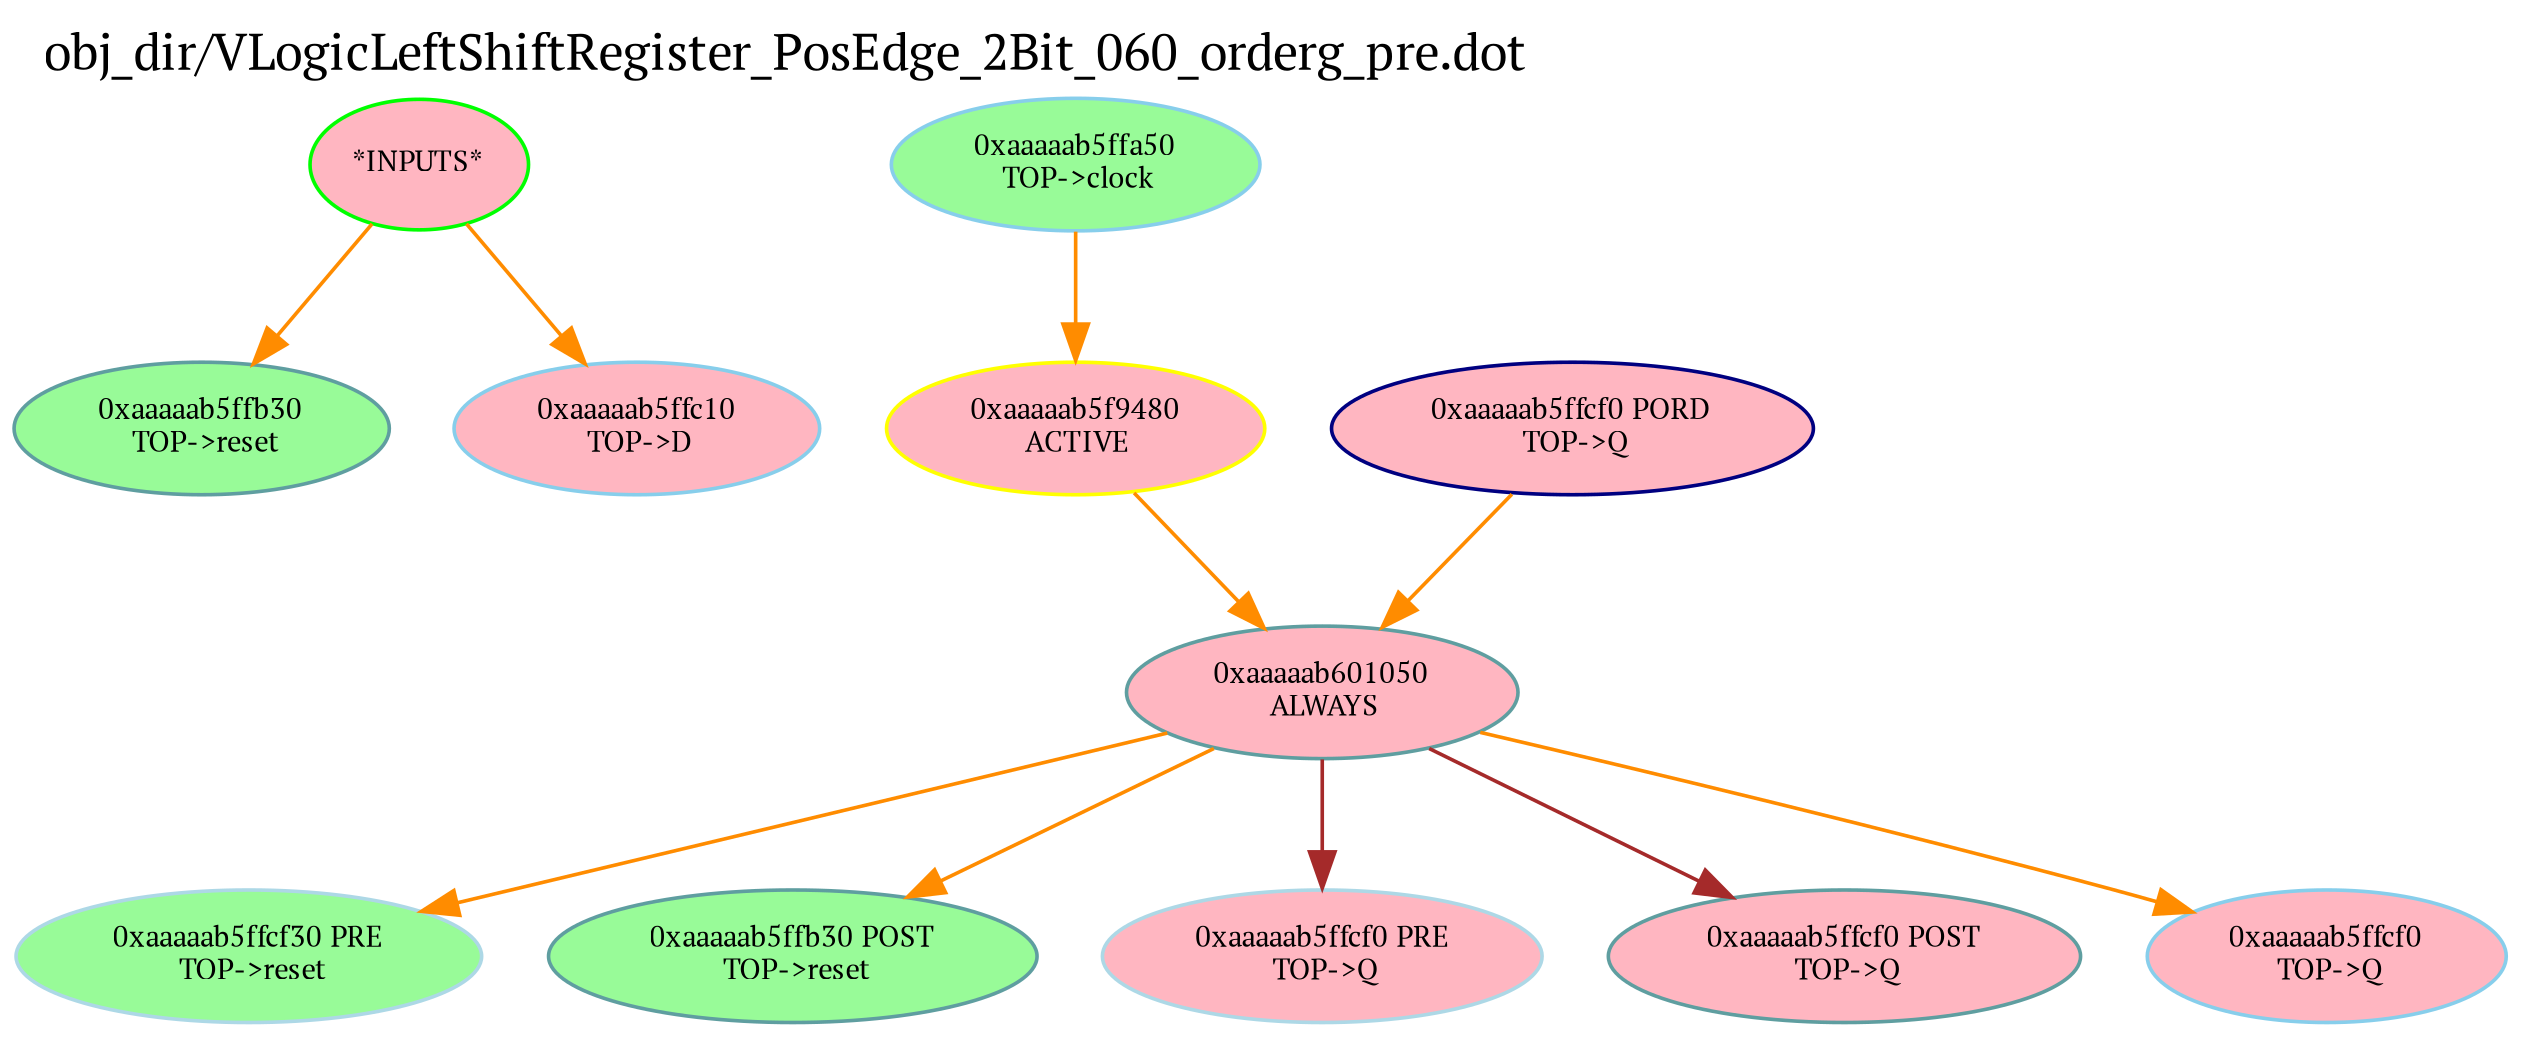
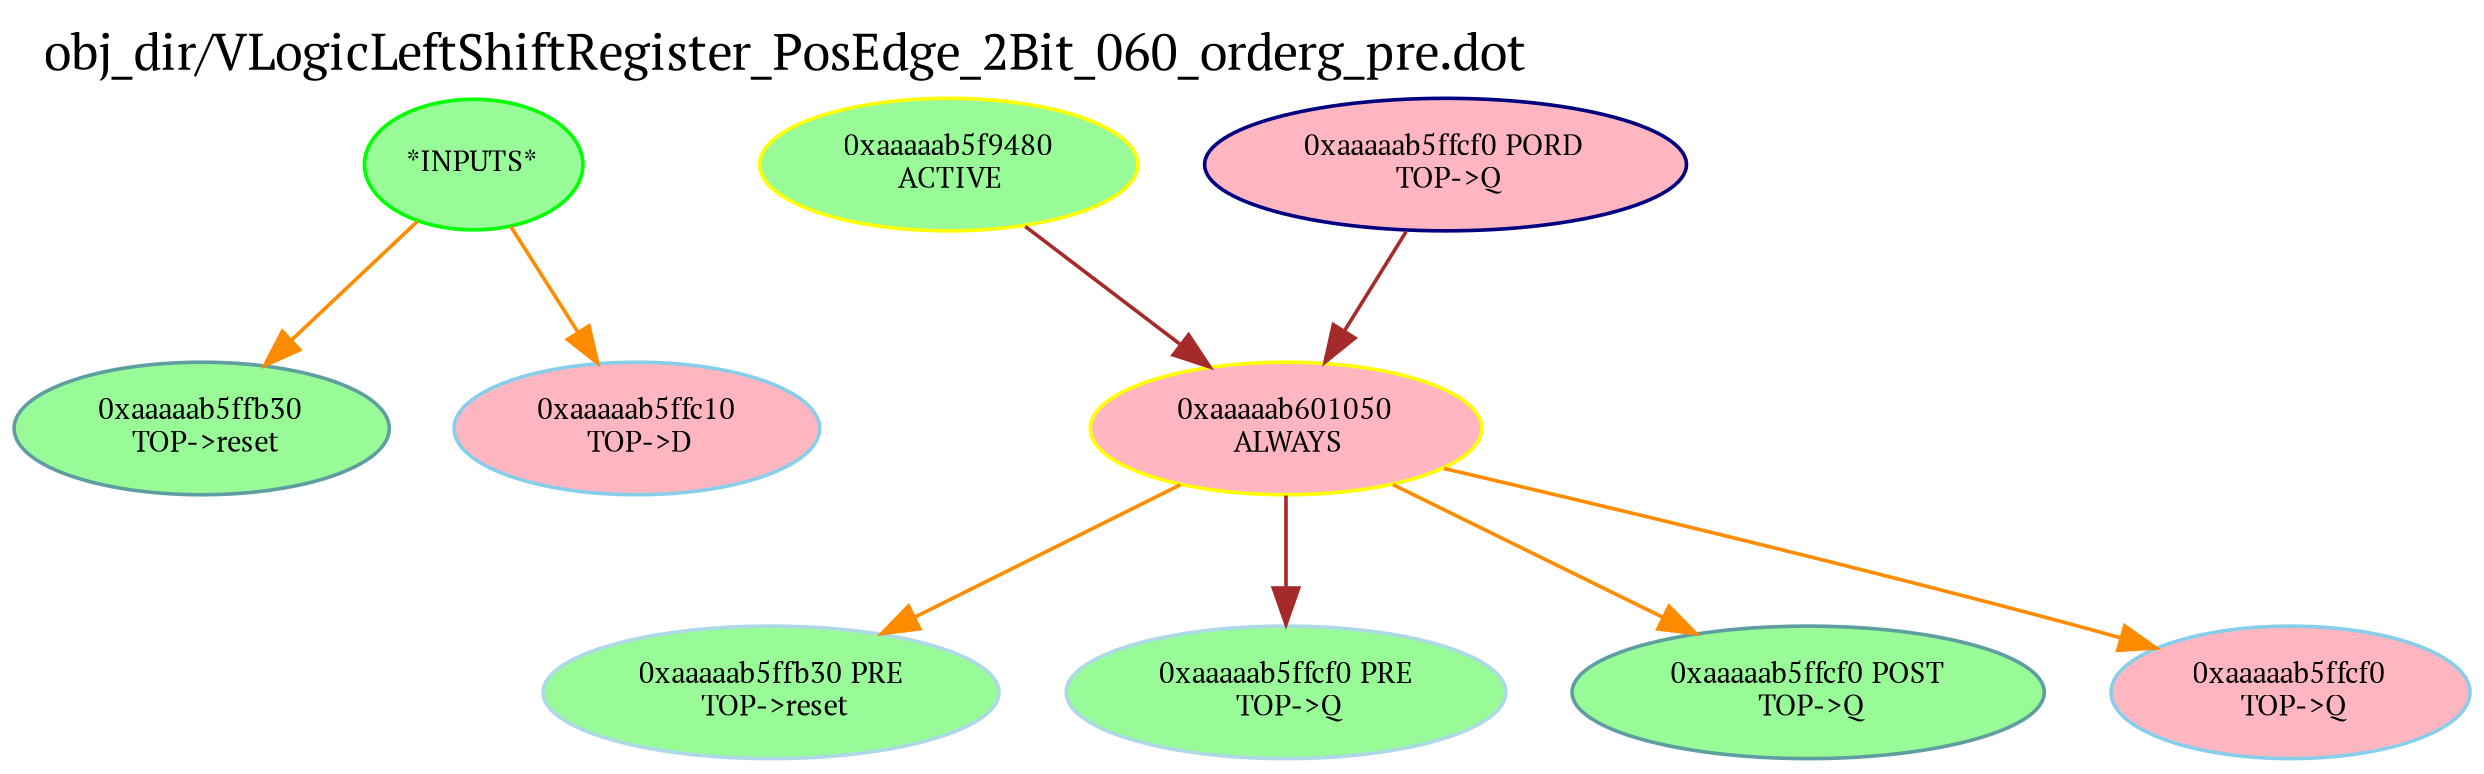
(419, 165) -> (474, 165)
(1076, 165) -> none
(1076, 428) -> (949, 165)
(1460, 547) -> (1375, 281)
(1187, 548) -> (1103, 285)
(1322, 692) -> (1286, 428)
(1564, 815) -> (1528, 551)
(249, 956) -> (771, 692)
(793, 956) -> none
(1322, 956) -> (1286, 692)
(1844, 956) -> (1808, 692)
